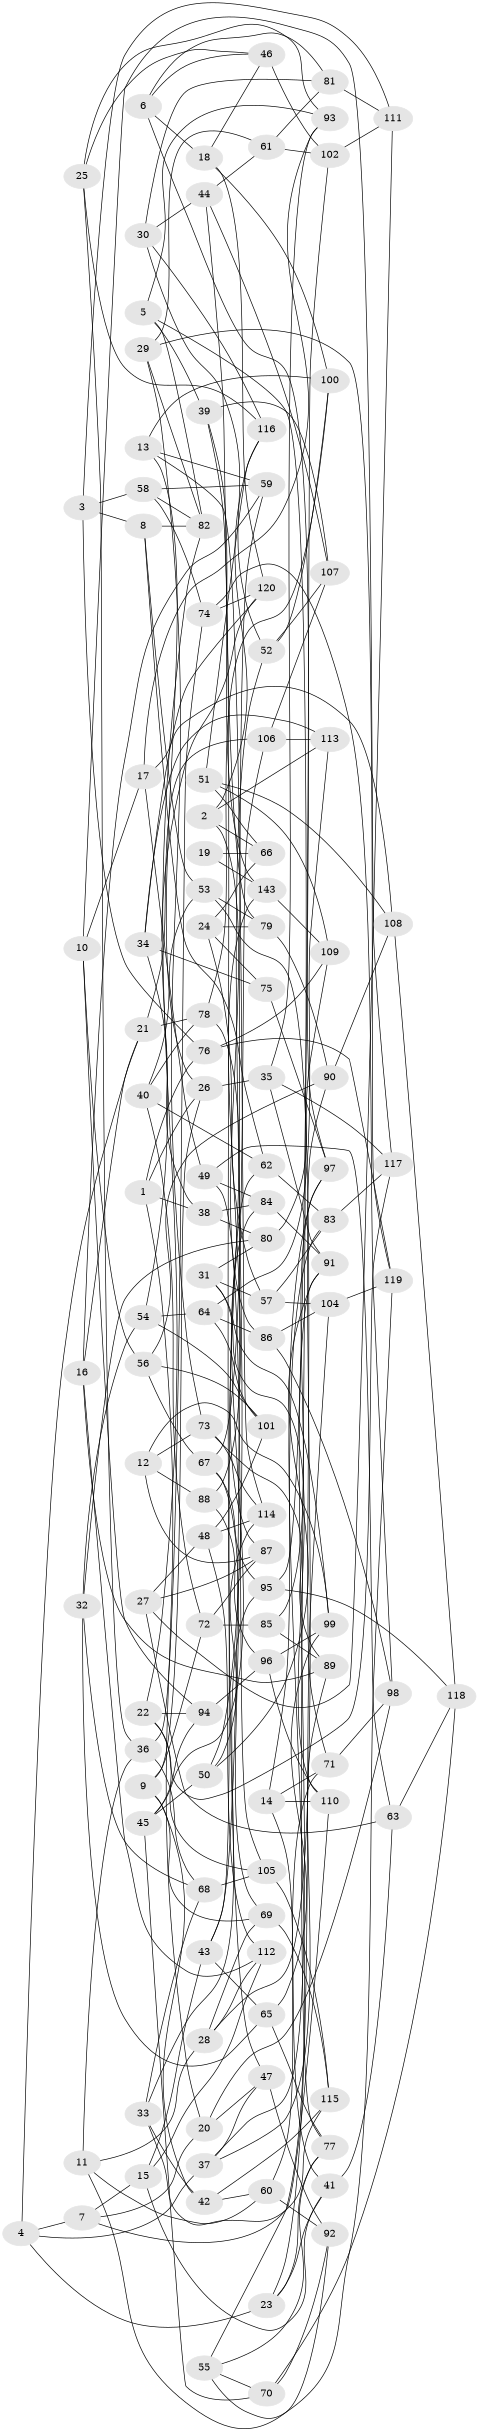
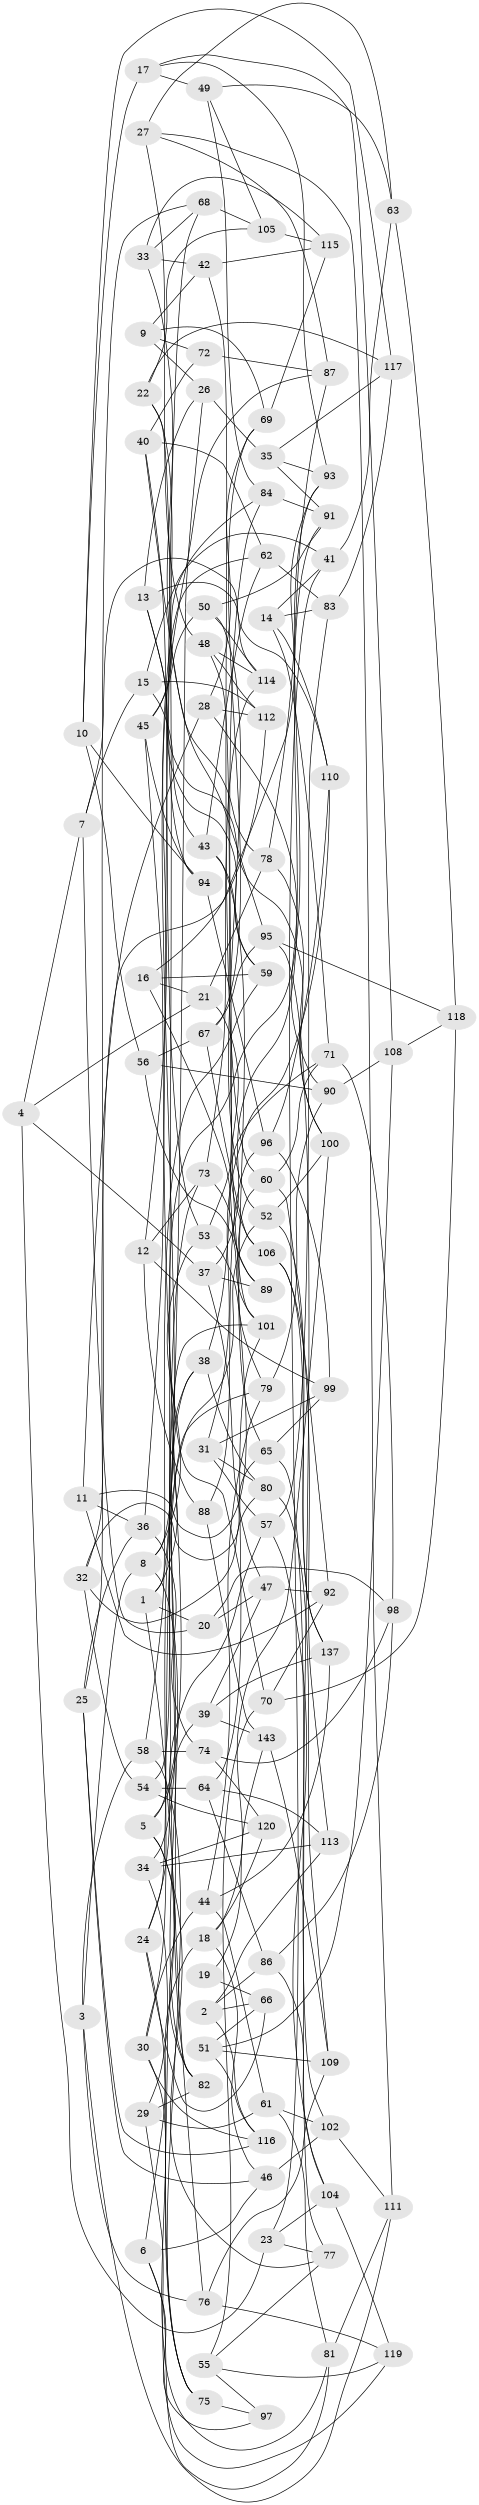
(174, 508) -> (174, 2077)
(330, 573) -> (330, 1653)
(267, 1625) -> none
